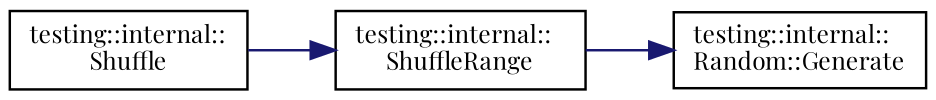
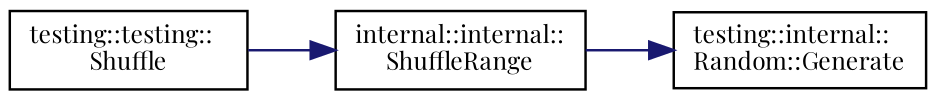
(129, 50) -> (129, 50)
(461, 50) -> (461, 50)
